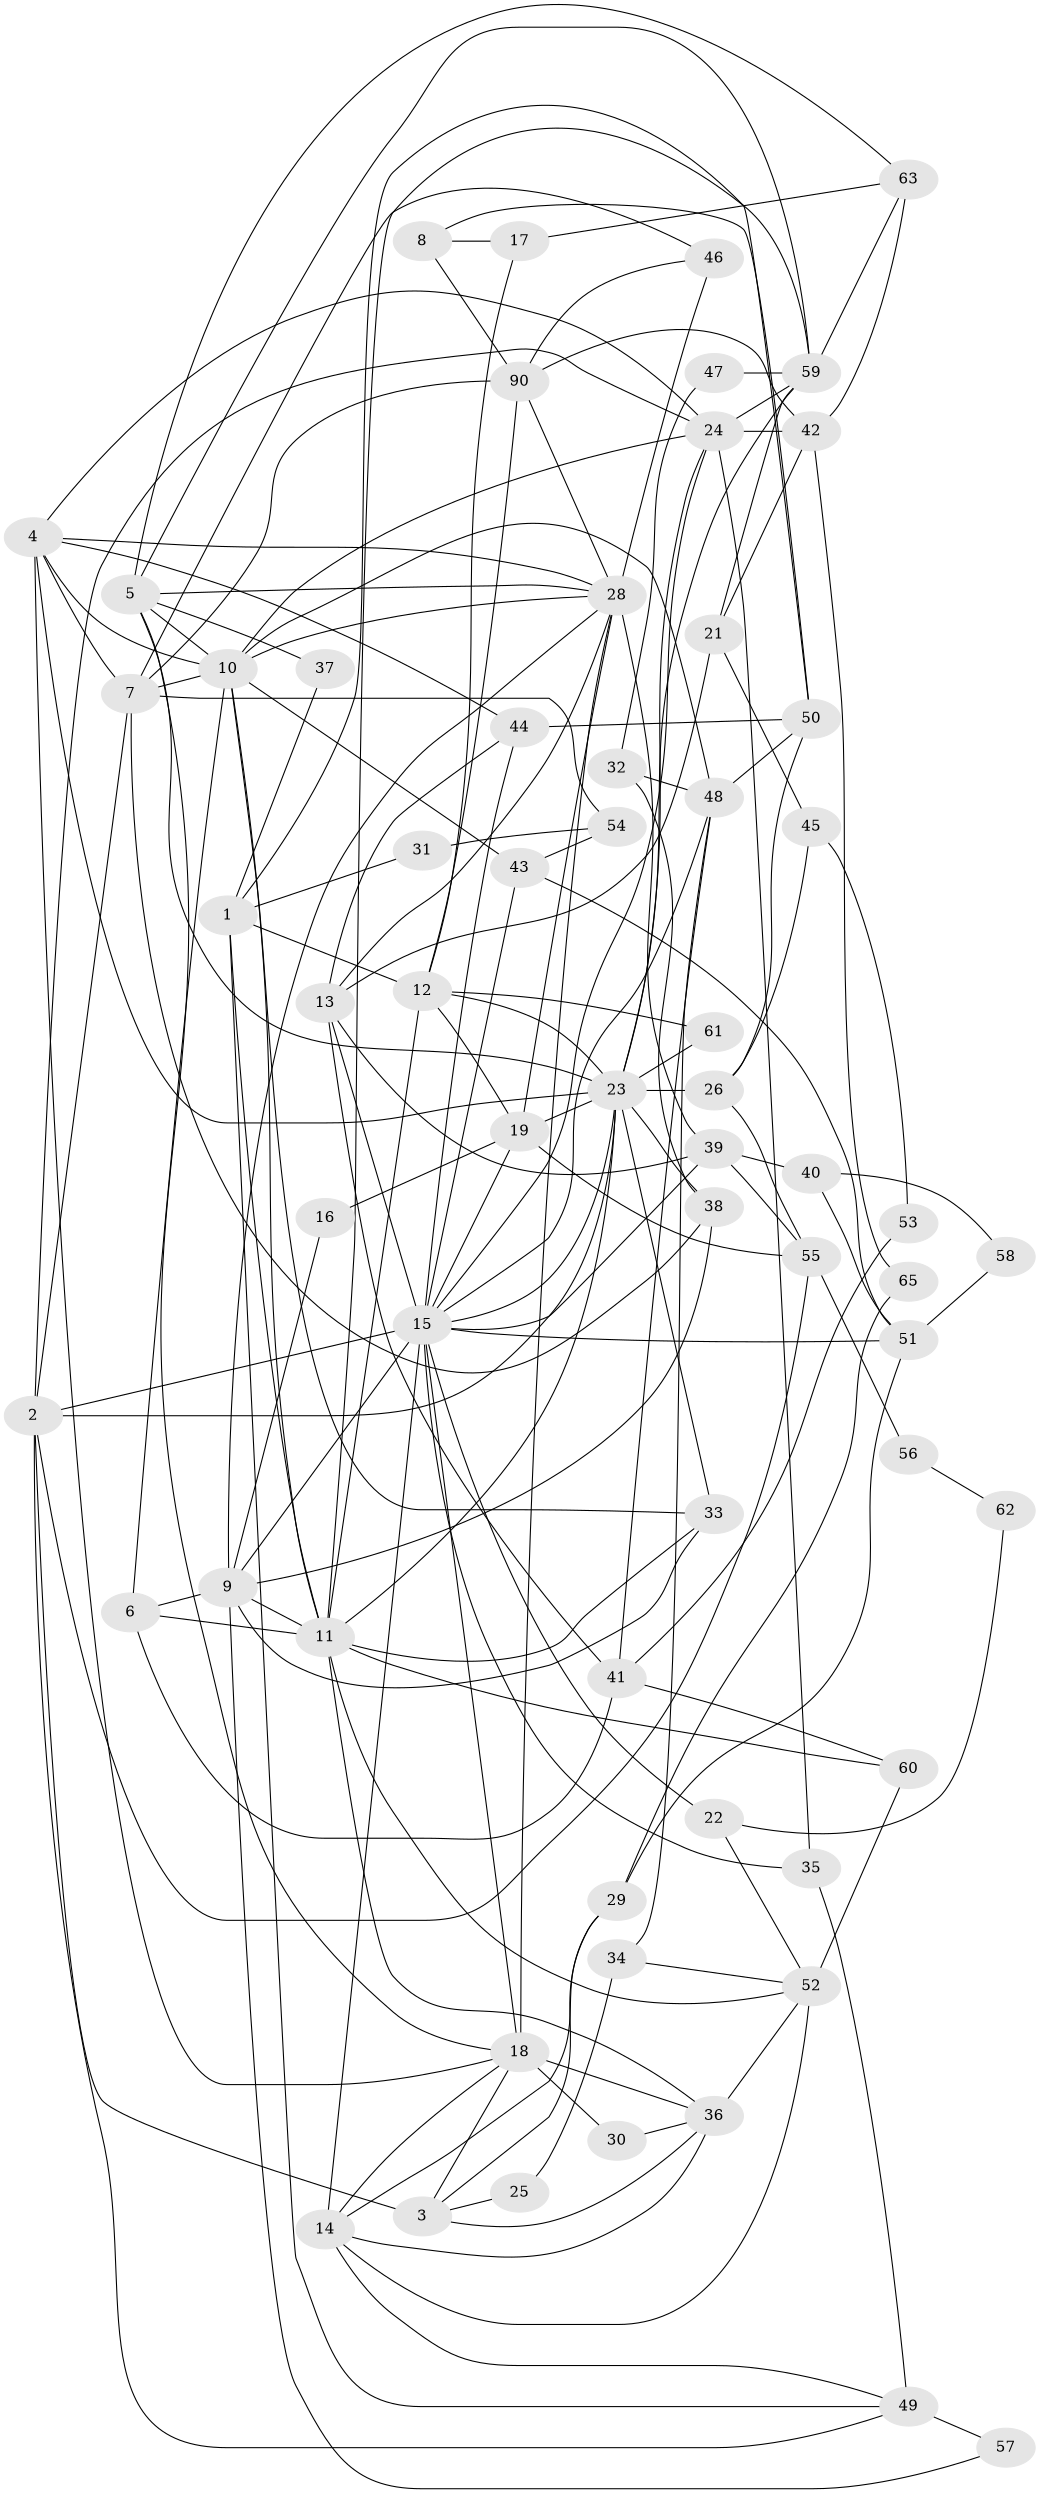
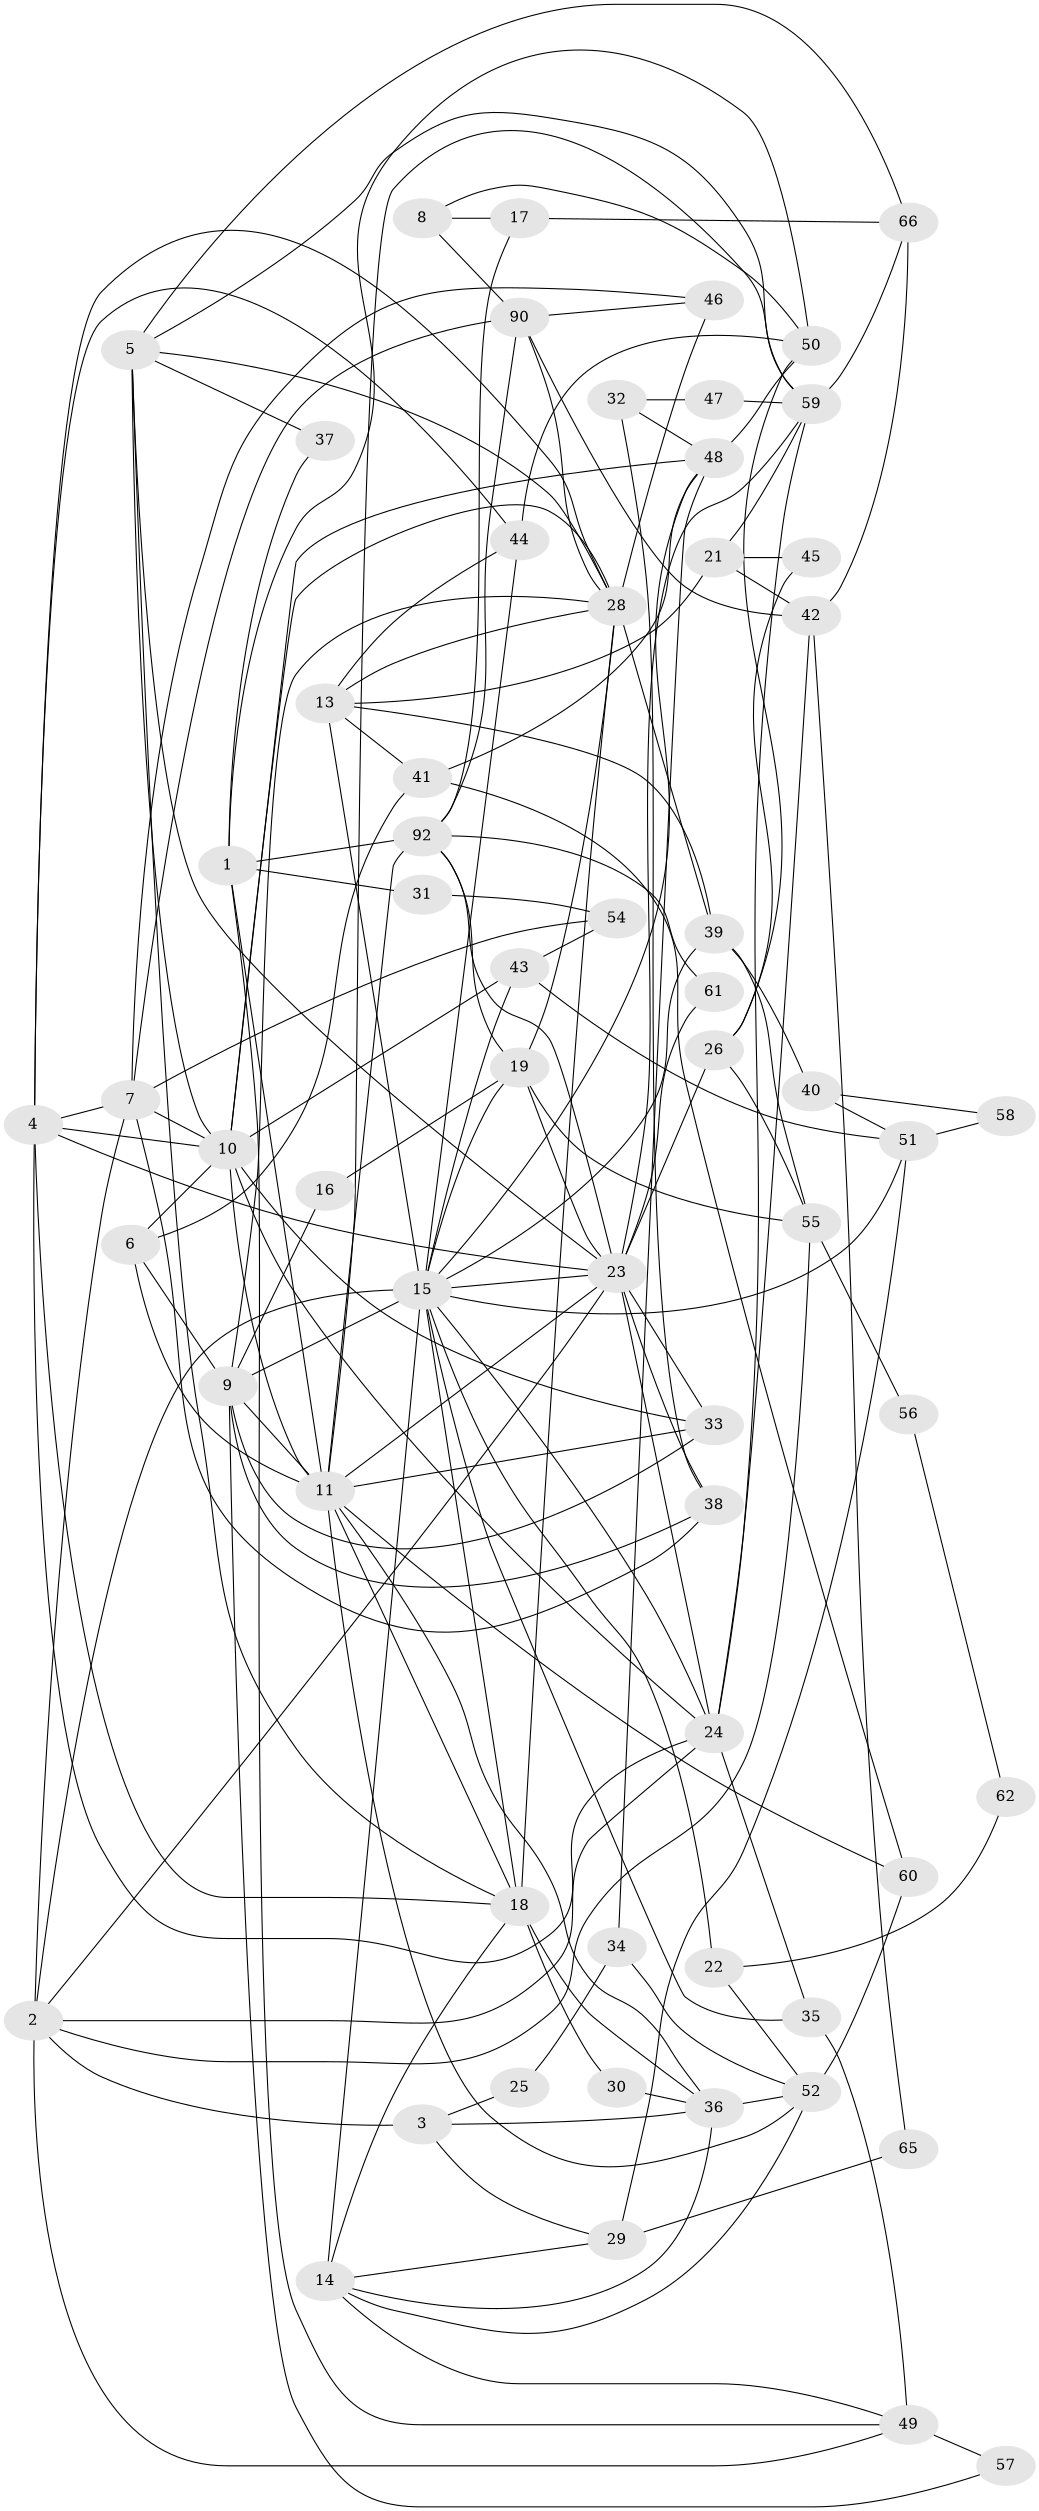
(909, 180) -> (909, 223)
(422, 991) -> (422, 836)
(909, 1223) -> none
(477, 2125) -> (423, 1699)
